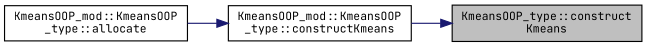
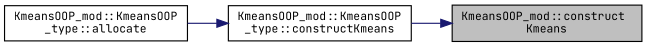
(547, 23) -> (547, 23)
